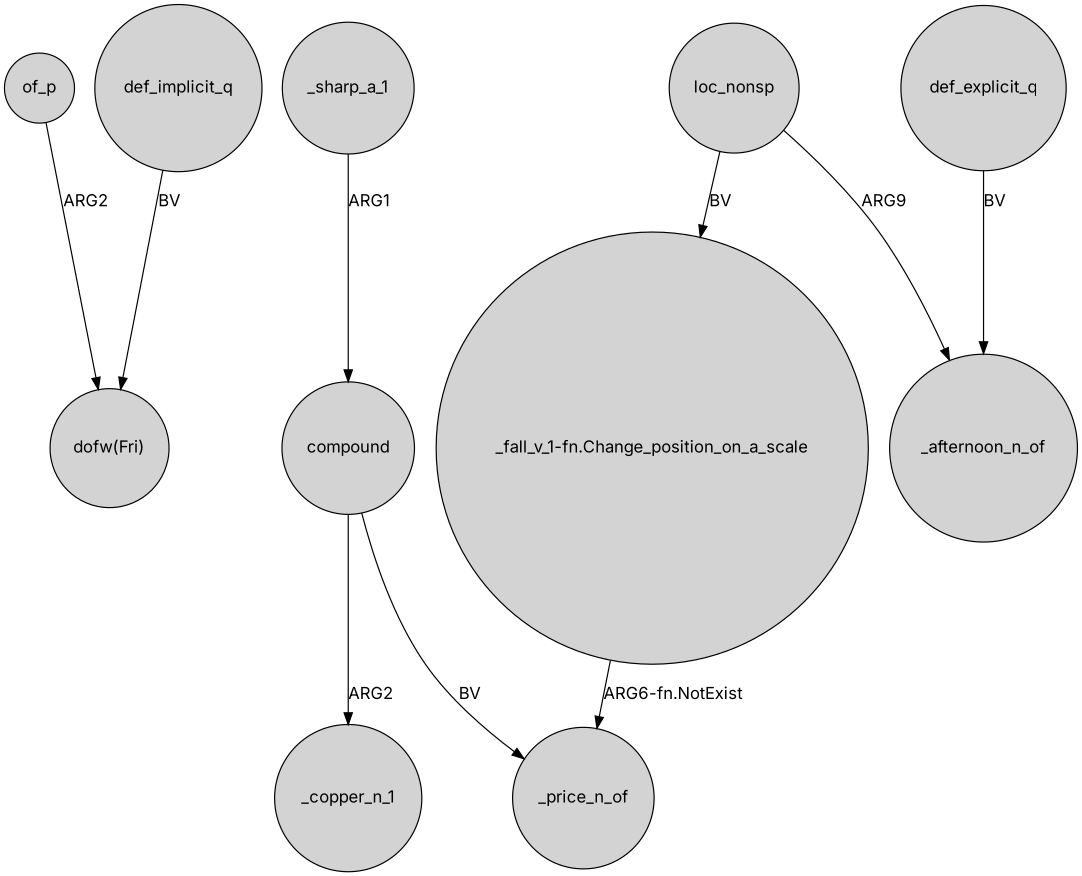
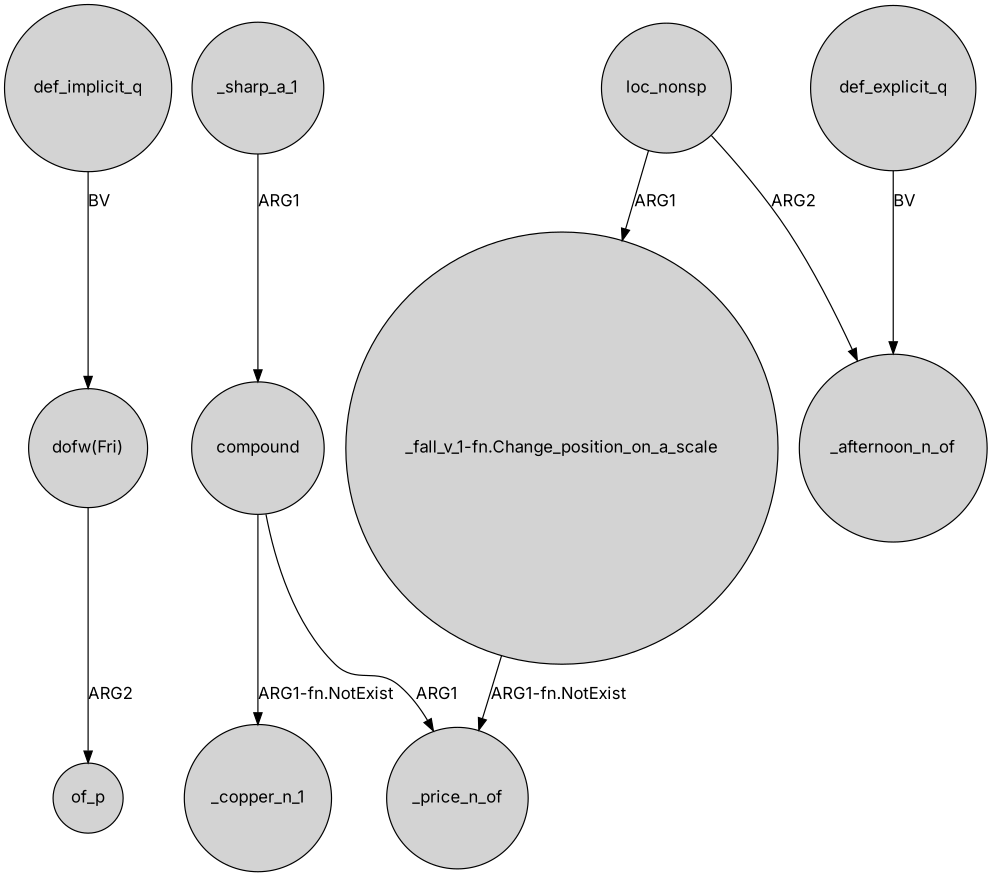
(721, 202) -> (656, 202)
(884, 202) -> (793, 202)
(71, 250) -> (88, 629)
(371, 695) -> (326, 695)
(470, 695) -> (437, 695)
(674, 695) -> (559, 695)
